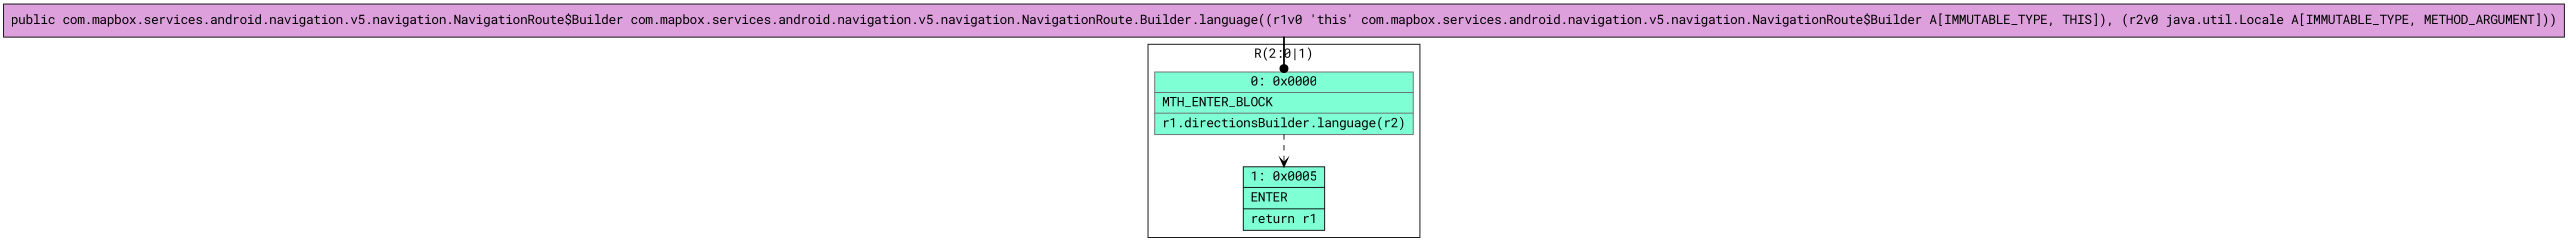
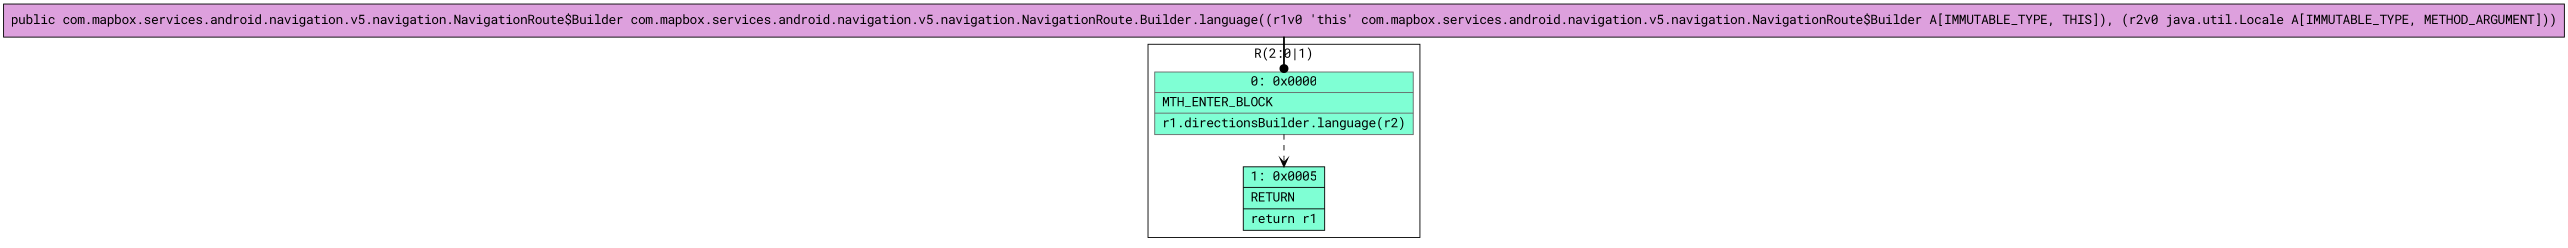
(1269, 198) -> (1273, 198)
